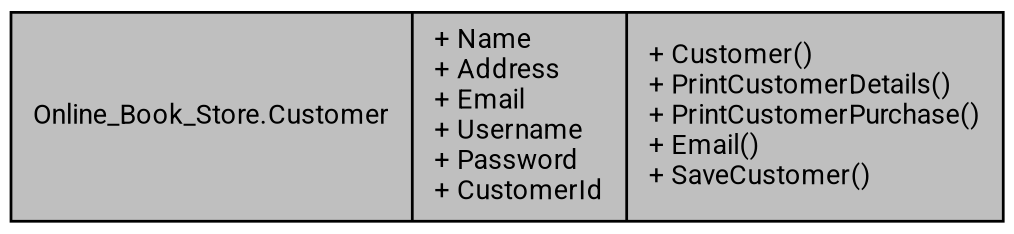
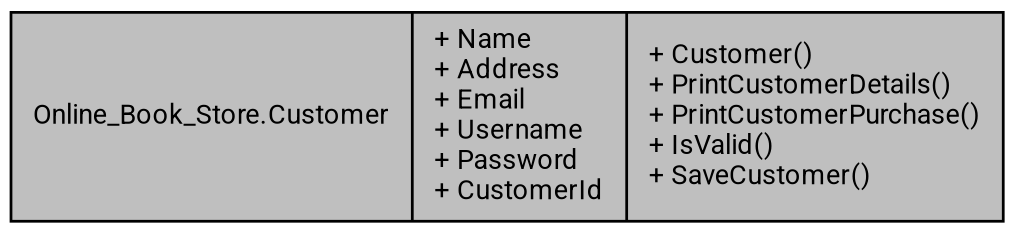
(705, 146) -> (712, 146)
